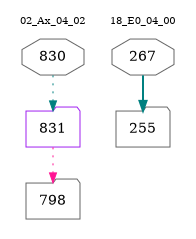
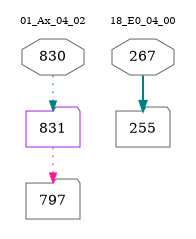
(53, 22) -> (53, 22)
(53, 201) -> (53, 201)
